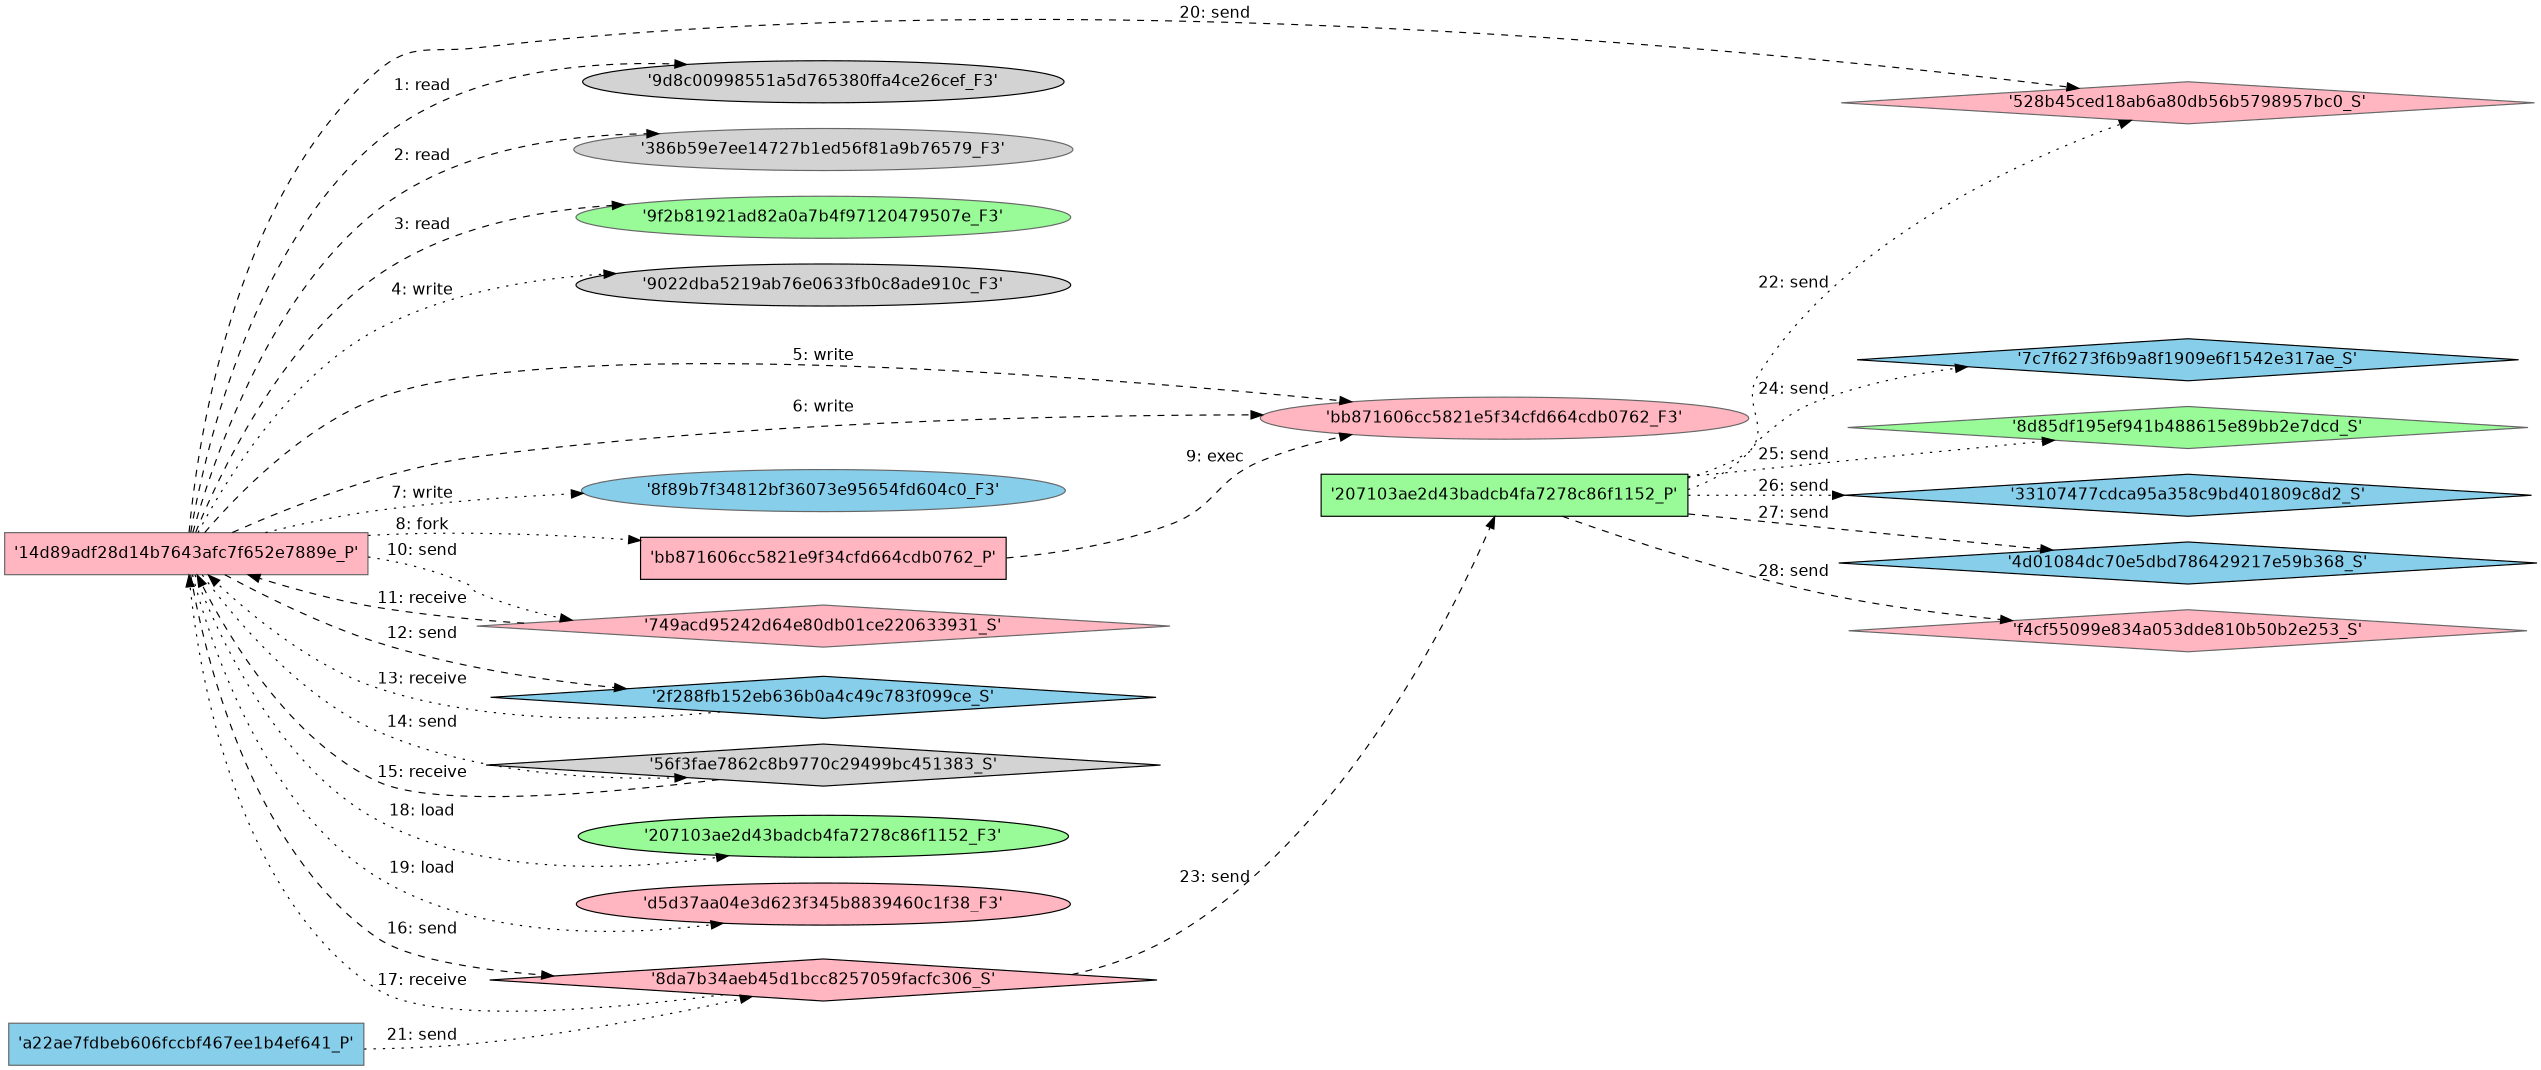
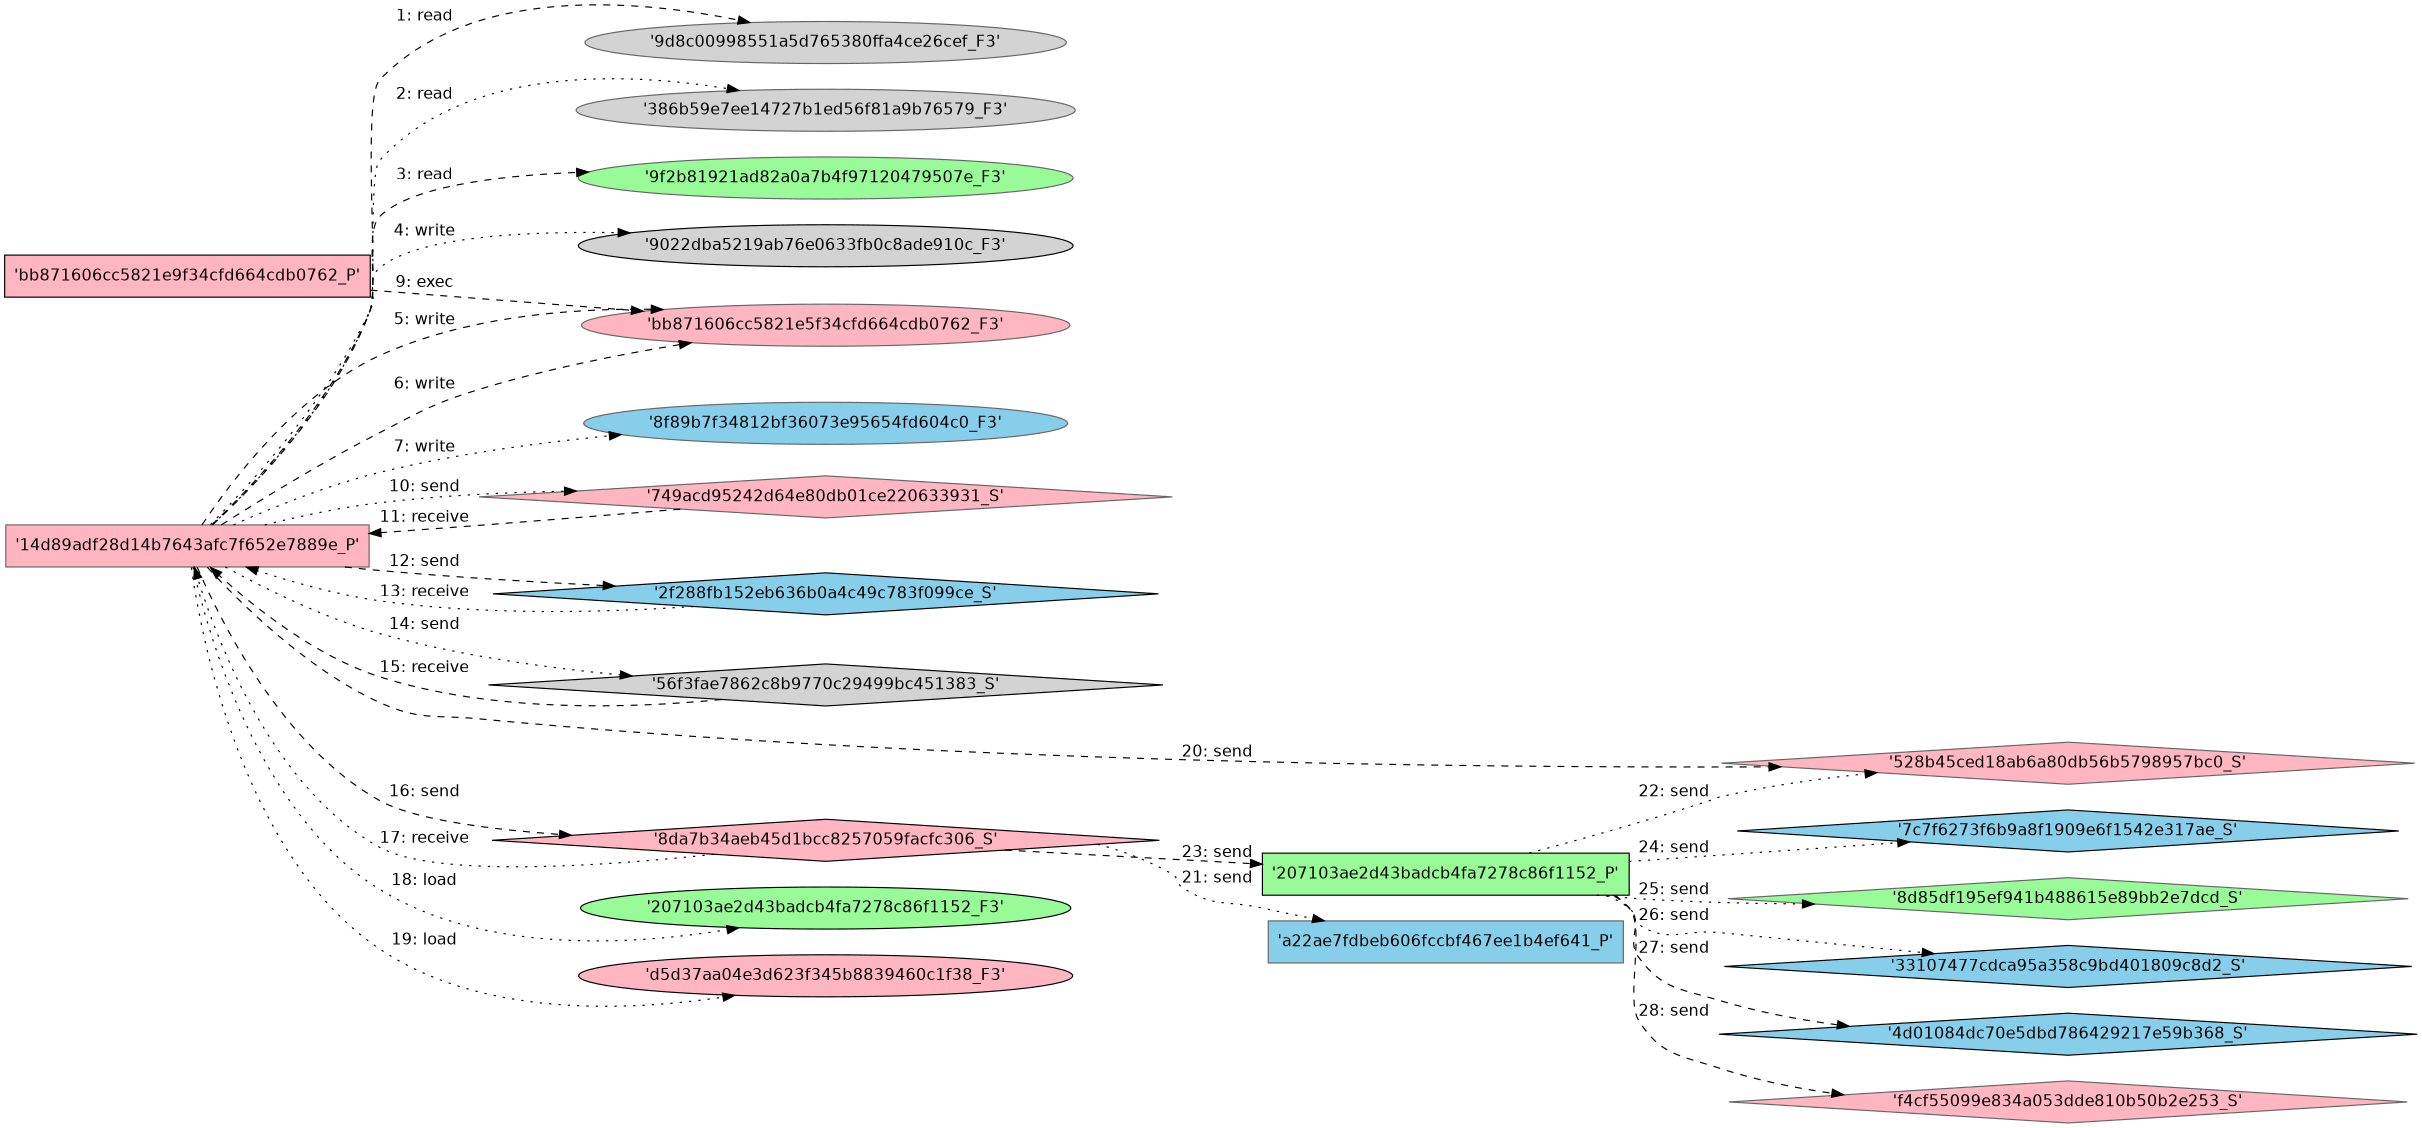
(823, 82) -> (826, 43)
(344, 242) -> (391, 151)
(498, 534) -> none
(553, 1034) -> (1199, 896)
